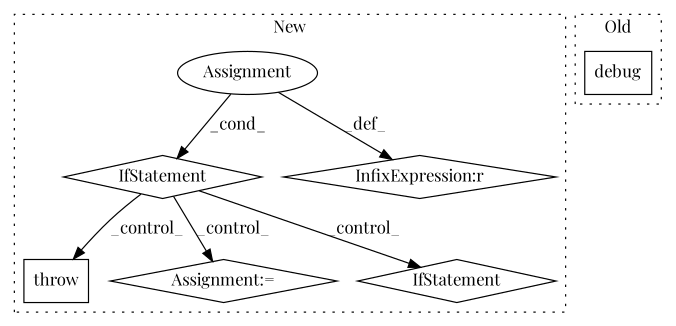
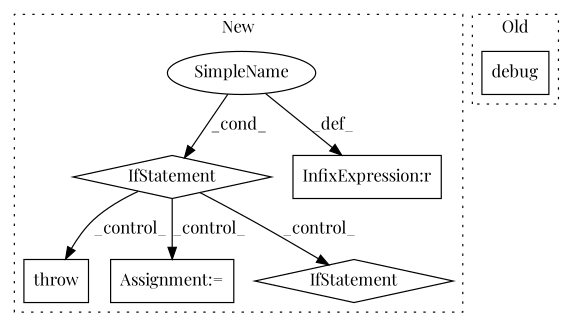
(248, 73) -> (242, 73)
(420, 177) -> (367, 177)
(224, 281) -> (172, 281)
